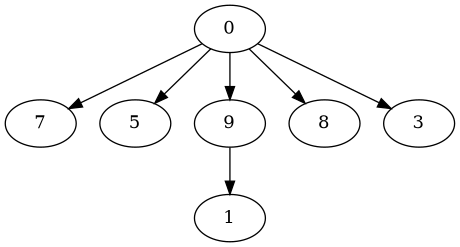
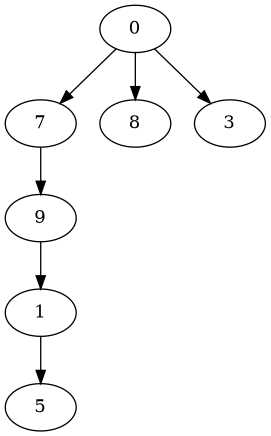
(230, 70) -> (41, 164)
(187, 71) -> (41, 354)
